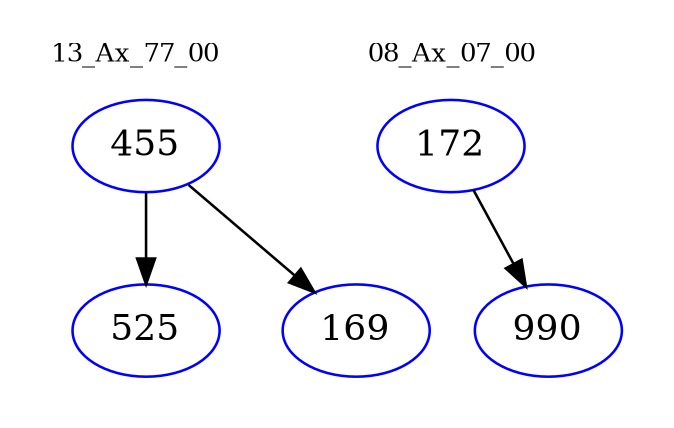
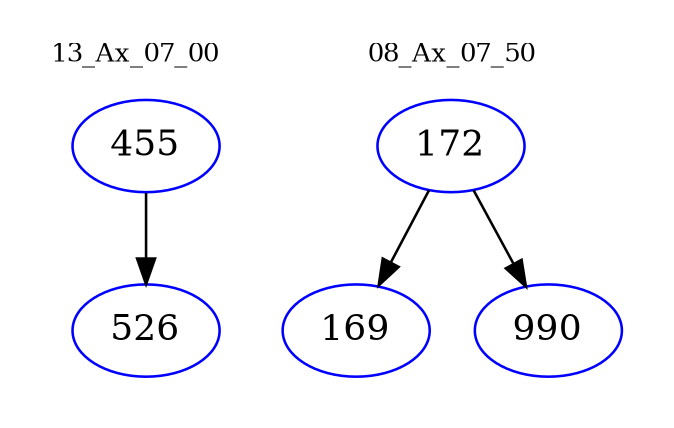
(136, 55) -> (136, 55)
(452, 55) -> (452, 55)
(223, 214) -> (410, 226)
(146, 331) -> (146, 331)
